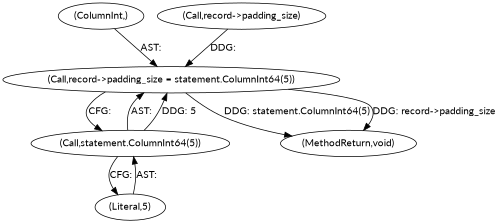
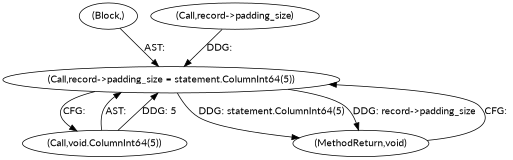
(101, 16) -> (108, 16)
none -> (448, 95)
(130, 143) -> (105, 143)
(130, 207) -> none
